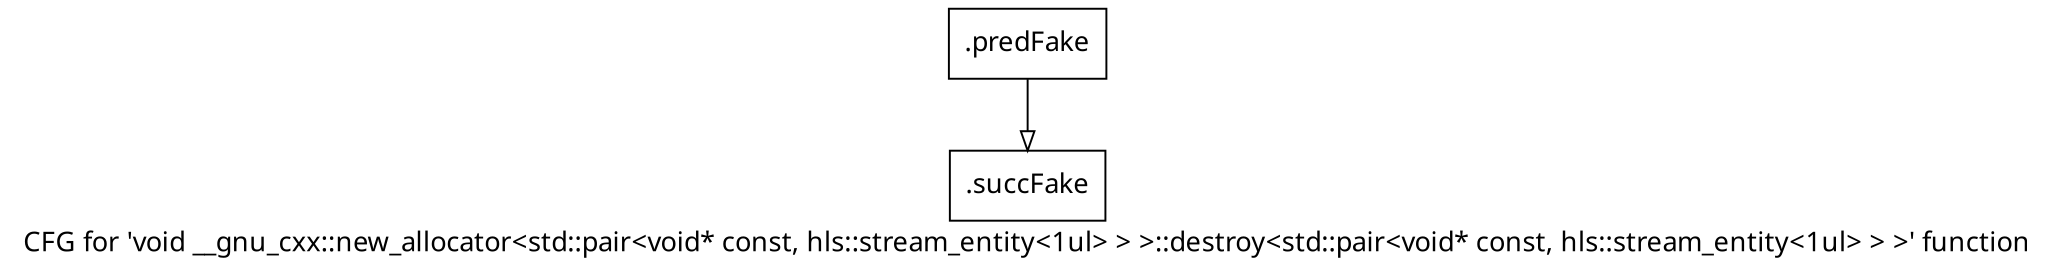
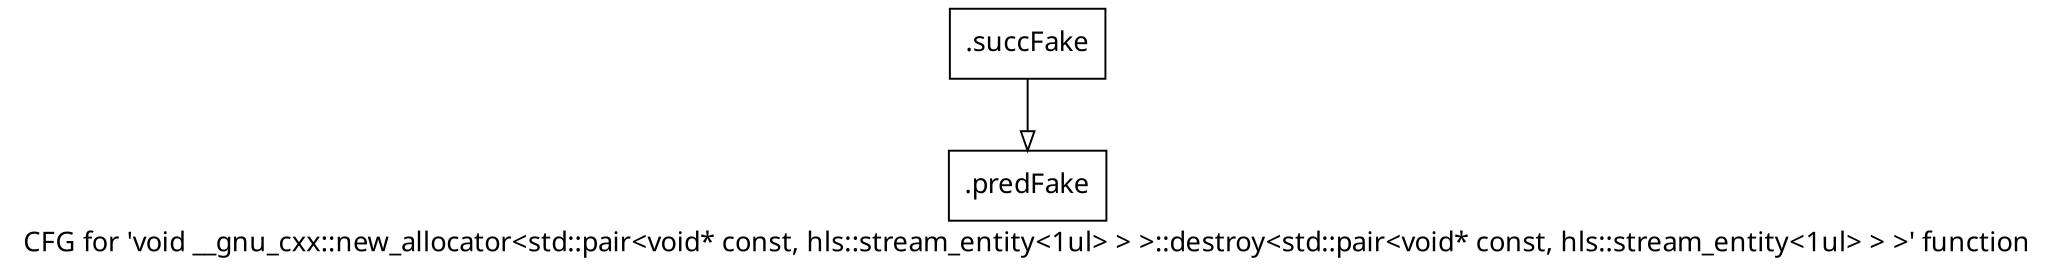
(1028, 105) -> (1028, 105)
